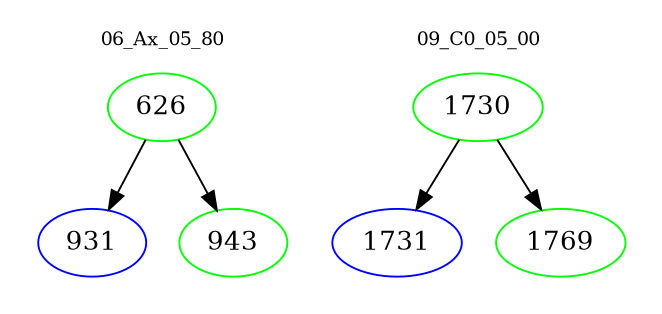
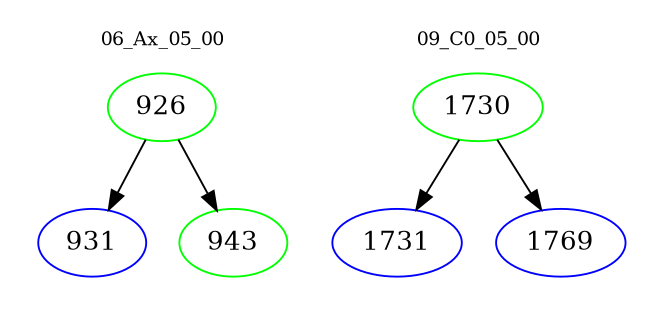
(163, 40) -> (163, 40)
(162, 107) -> (162, 107)
(561, 243) -> (561, 243)
